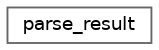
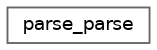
(79, 25) -> (79, 25)
